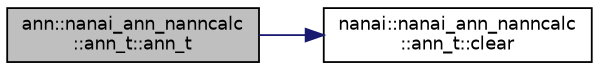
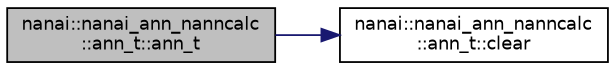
(133, 35) -> (141, 35)
